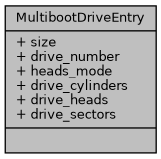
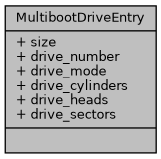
(64, 72) -> (62, 72)
